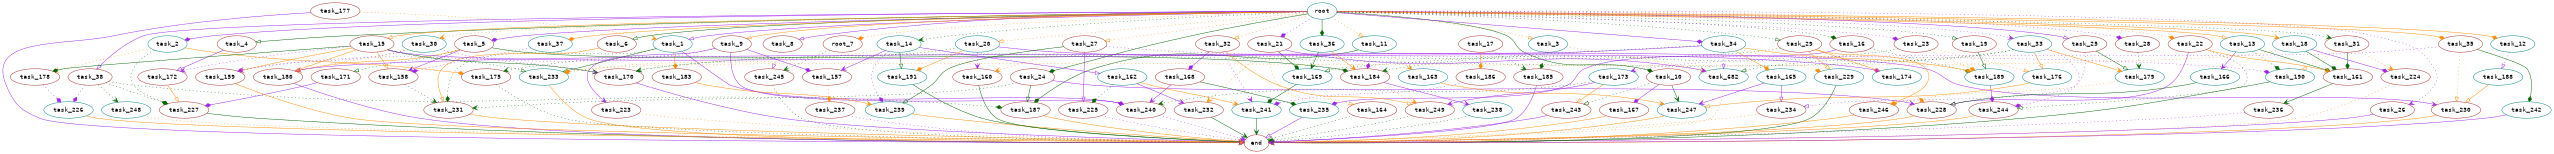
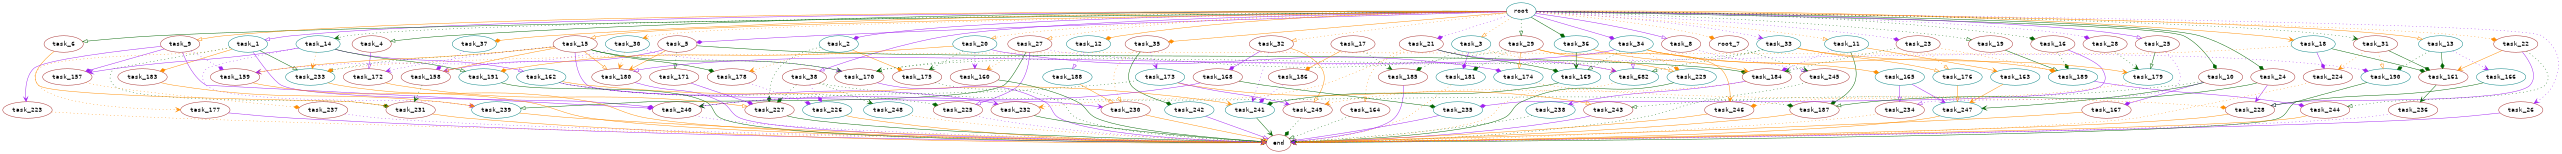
(543, 24) -> (89, 58)
(1396, 59) -> (1958, 64)
(2228, 61) -> (2469, 59)
(2079, 75) -> none
none -> (1461, 77)
(855, 96) -> none
